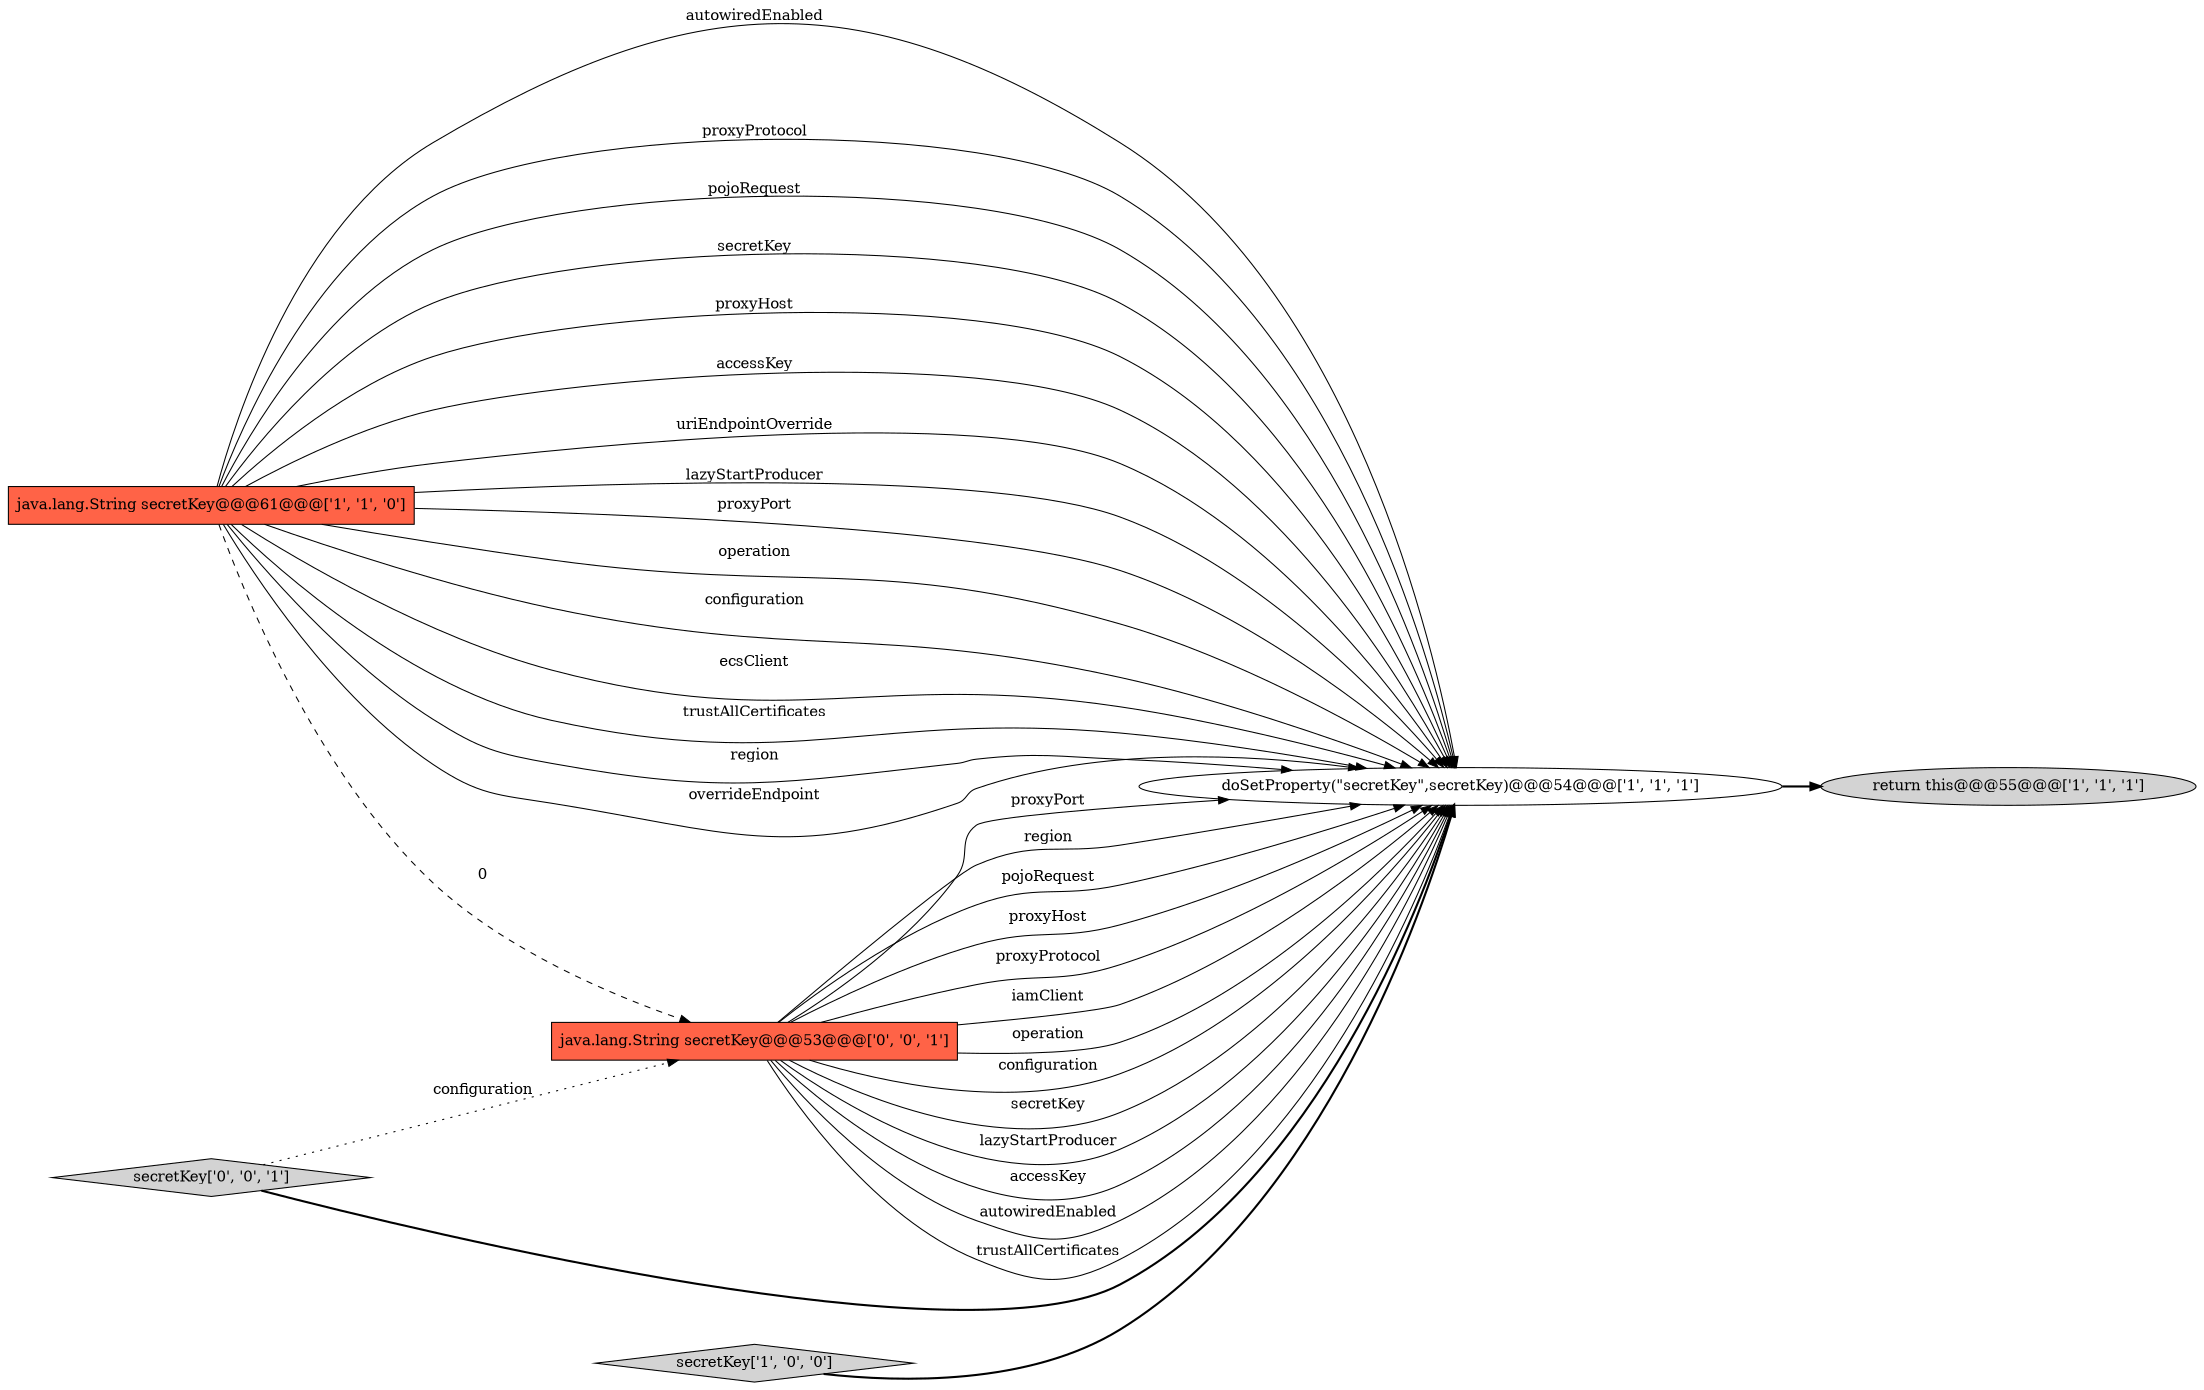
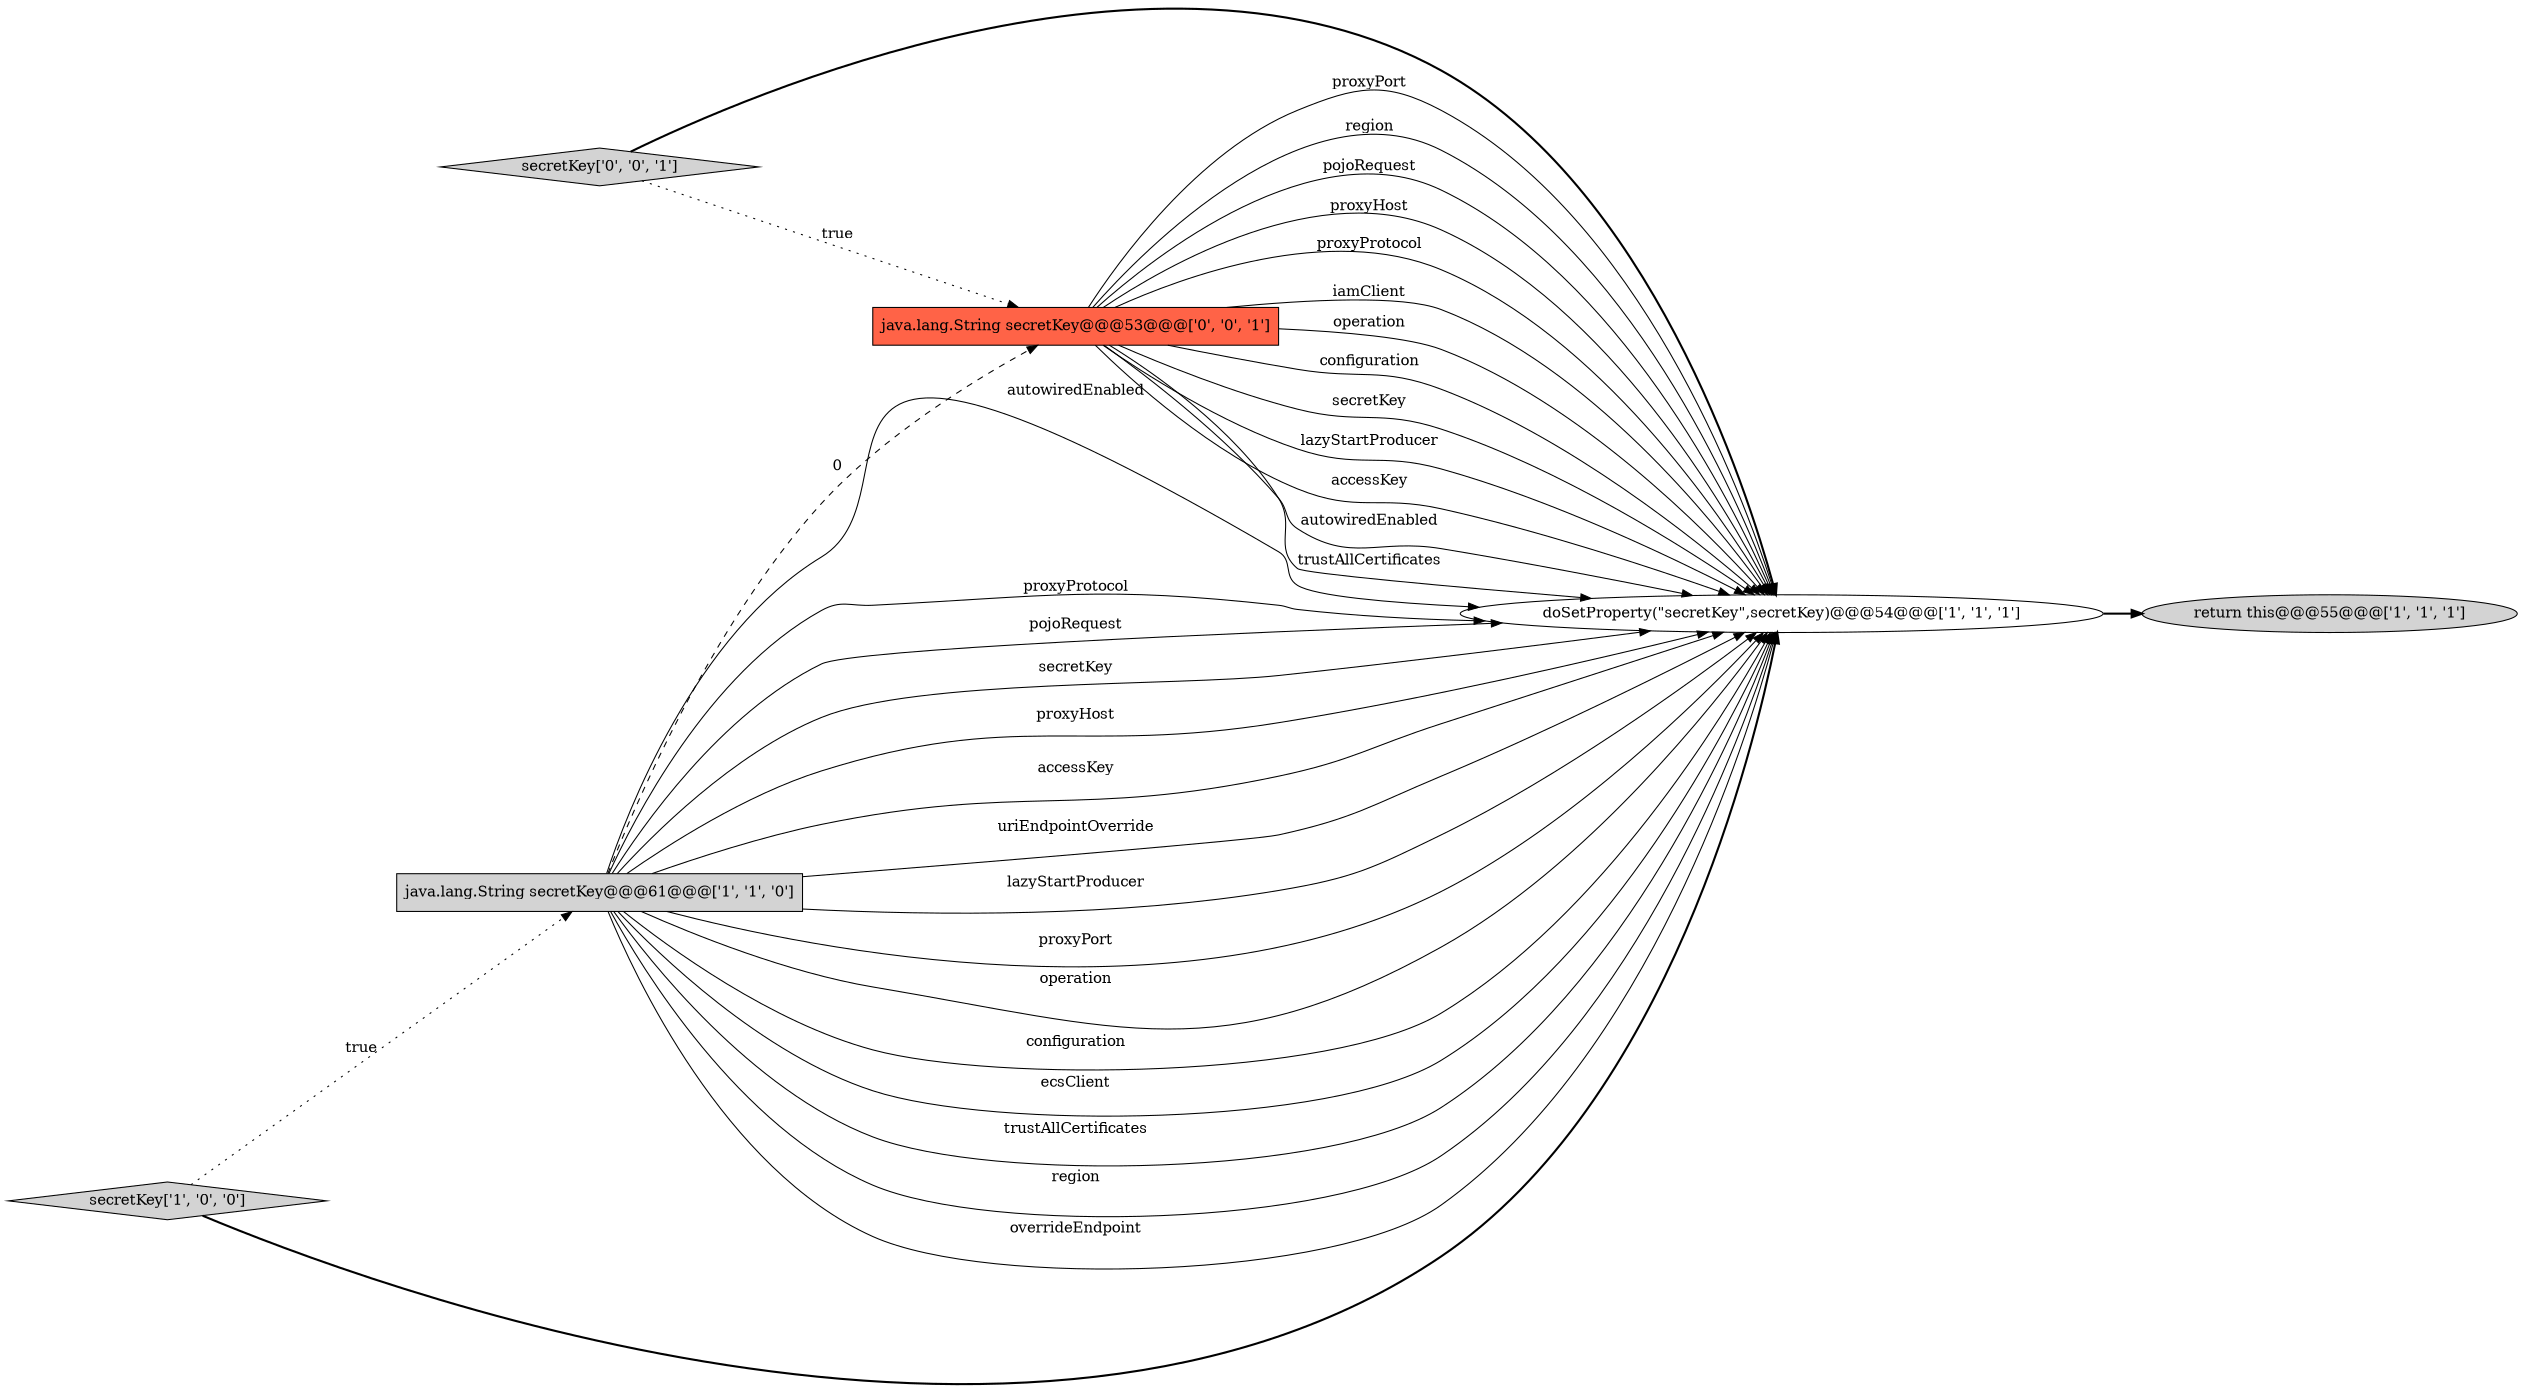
(211, 505) -> (600, 893)
none -> (377, 1051)
(483, 1090) -> (838, 235)
